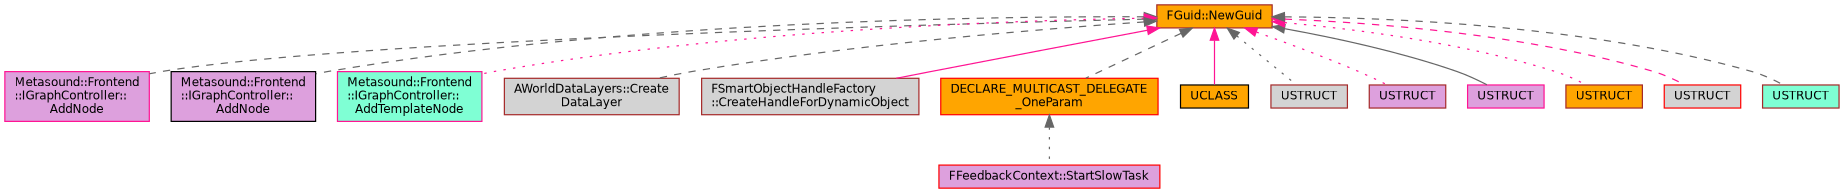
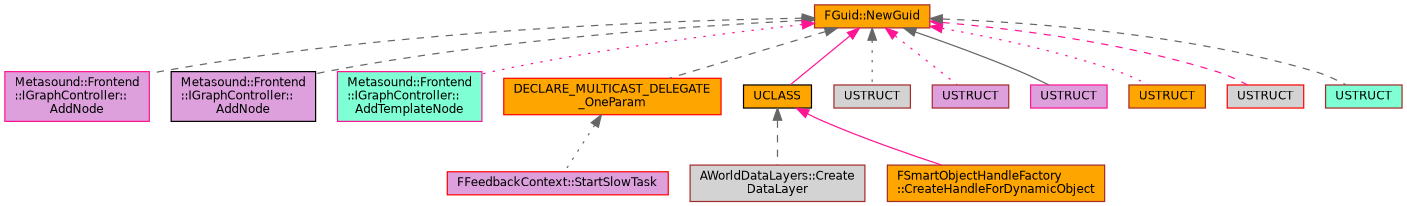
(900, 43) -> (777, 143)
(1022, 54) -> (874, 141)
(810, 97) -> (996, 183)
